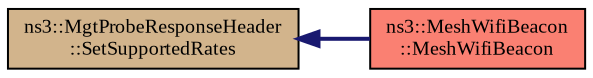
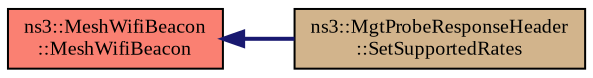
(344, 39) -> (269, 39)
